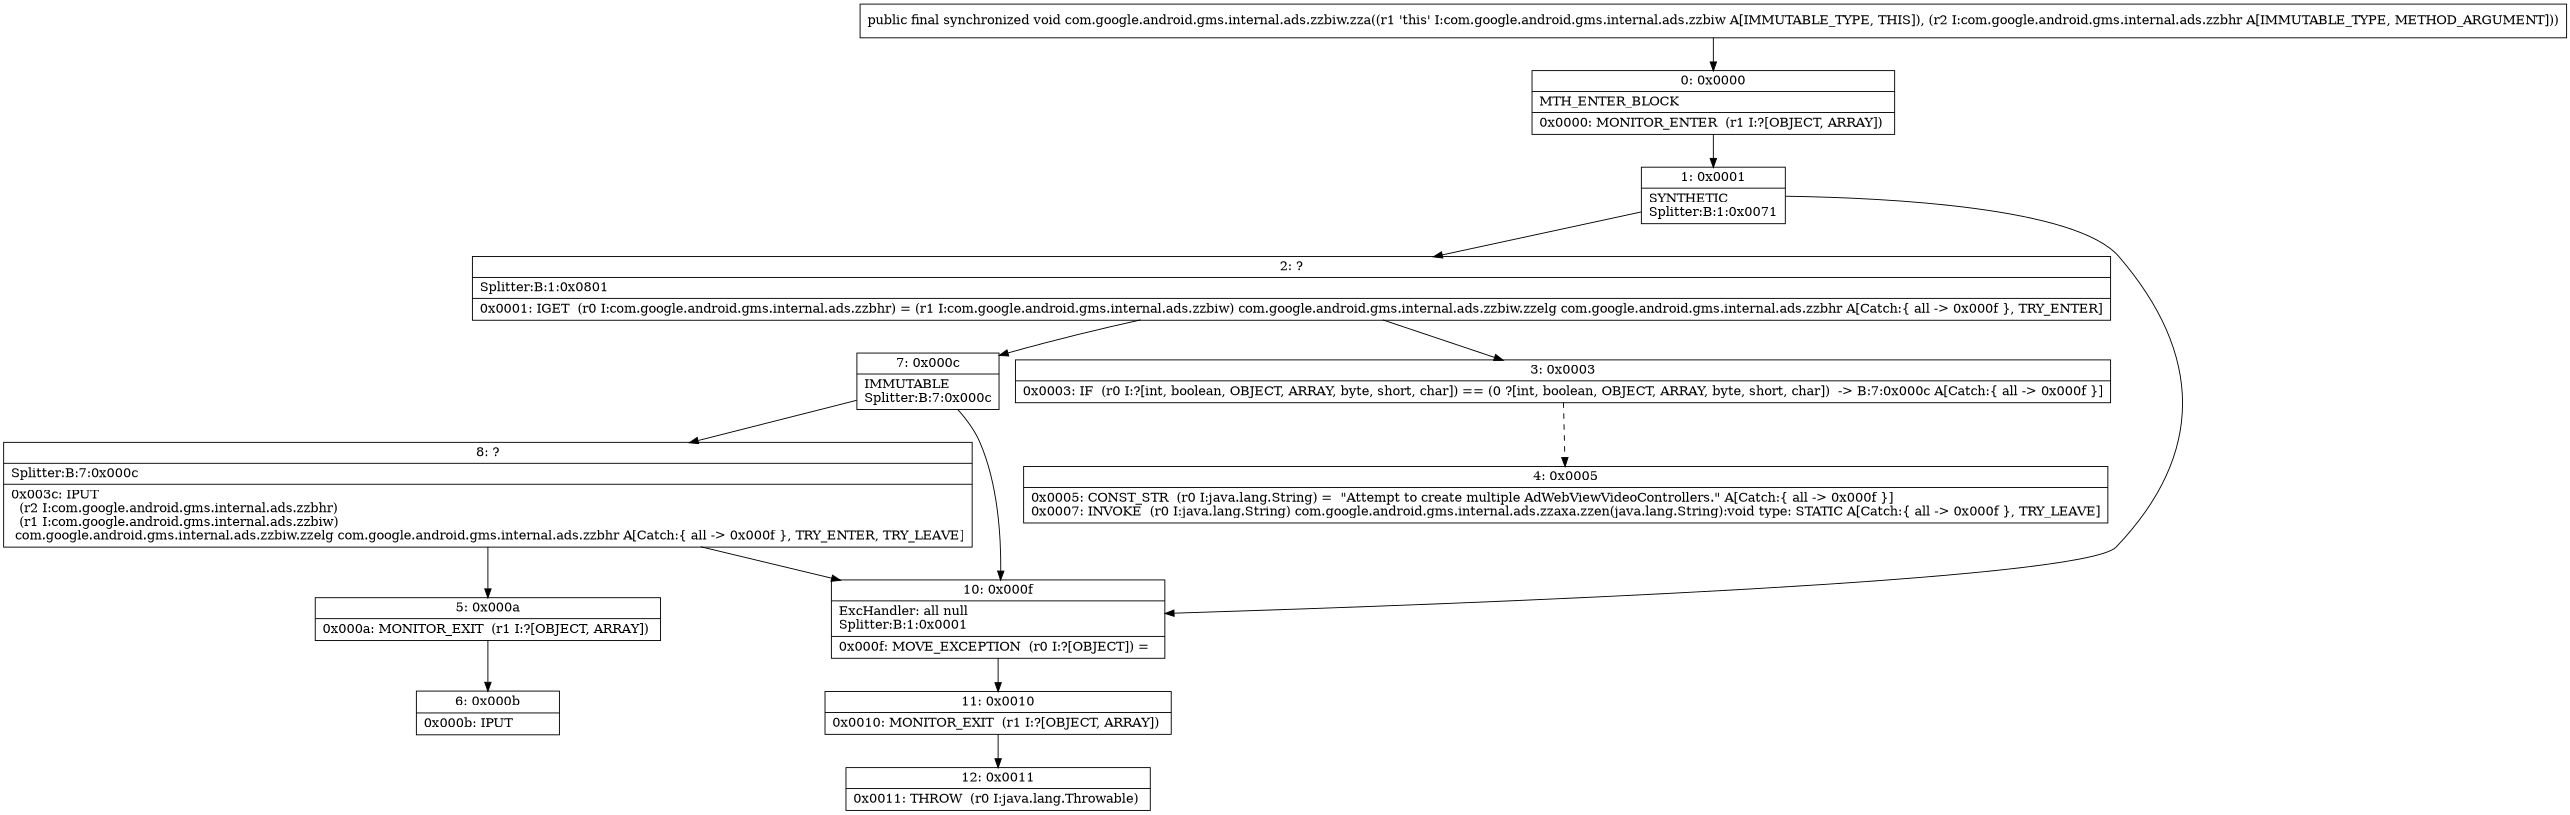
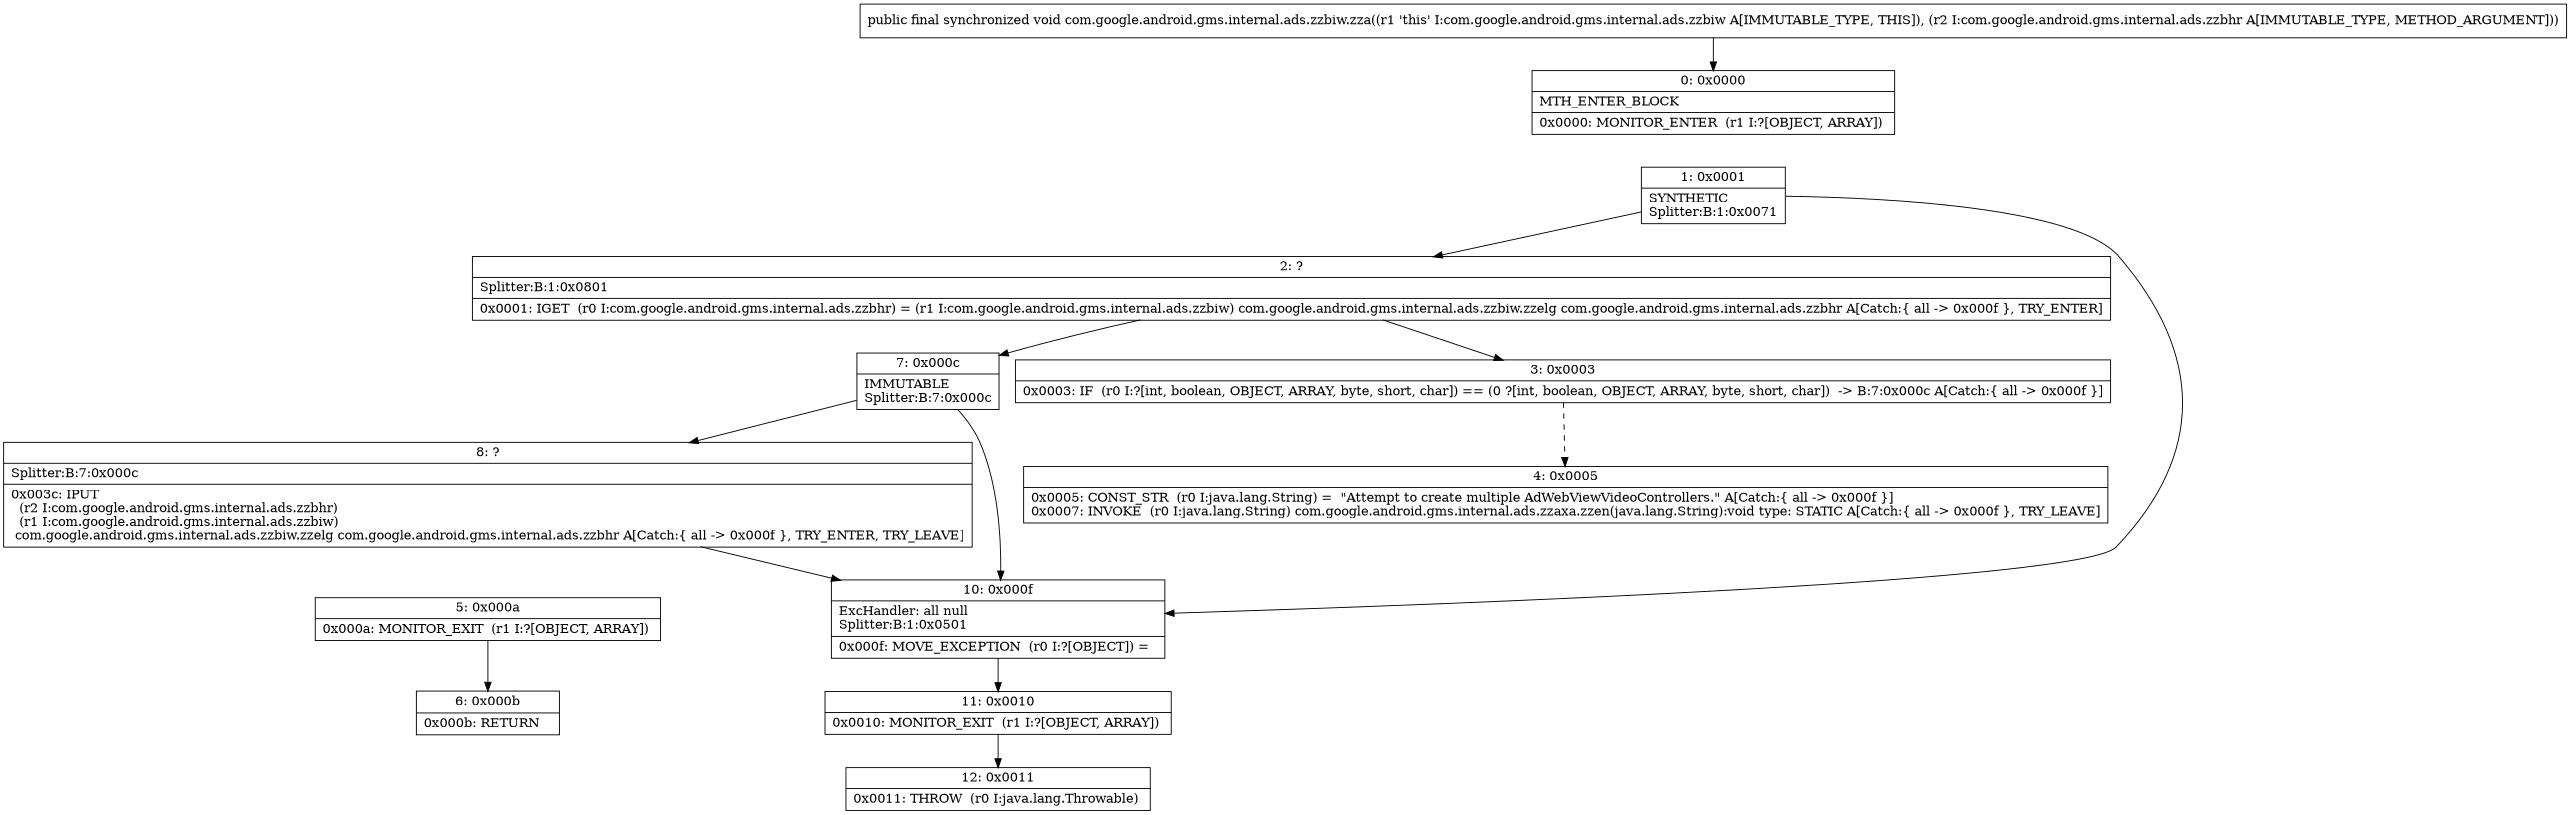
(1713, 146) -> none
(488, 568) -> none
(903, 625) -> (903, 625)
(475, 723) -> (488, 723)
